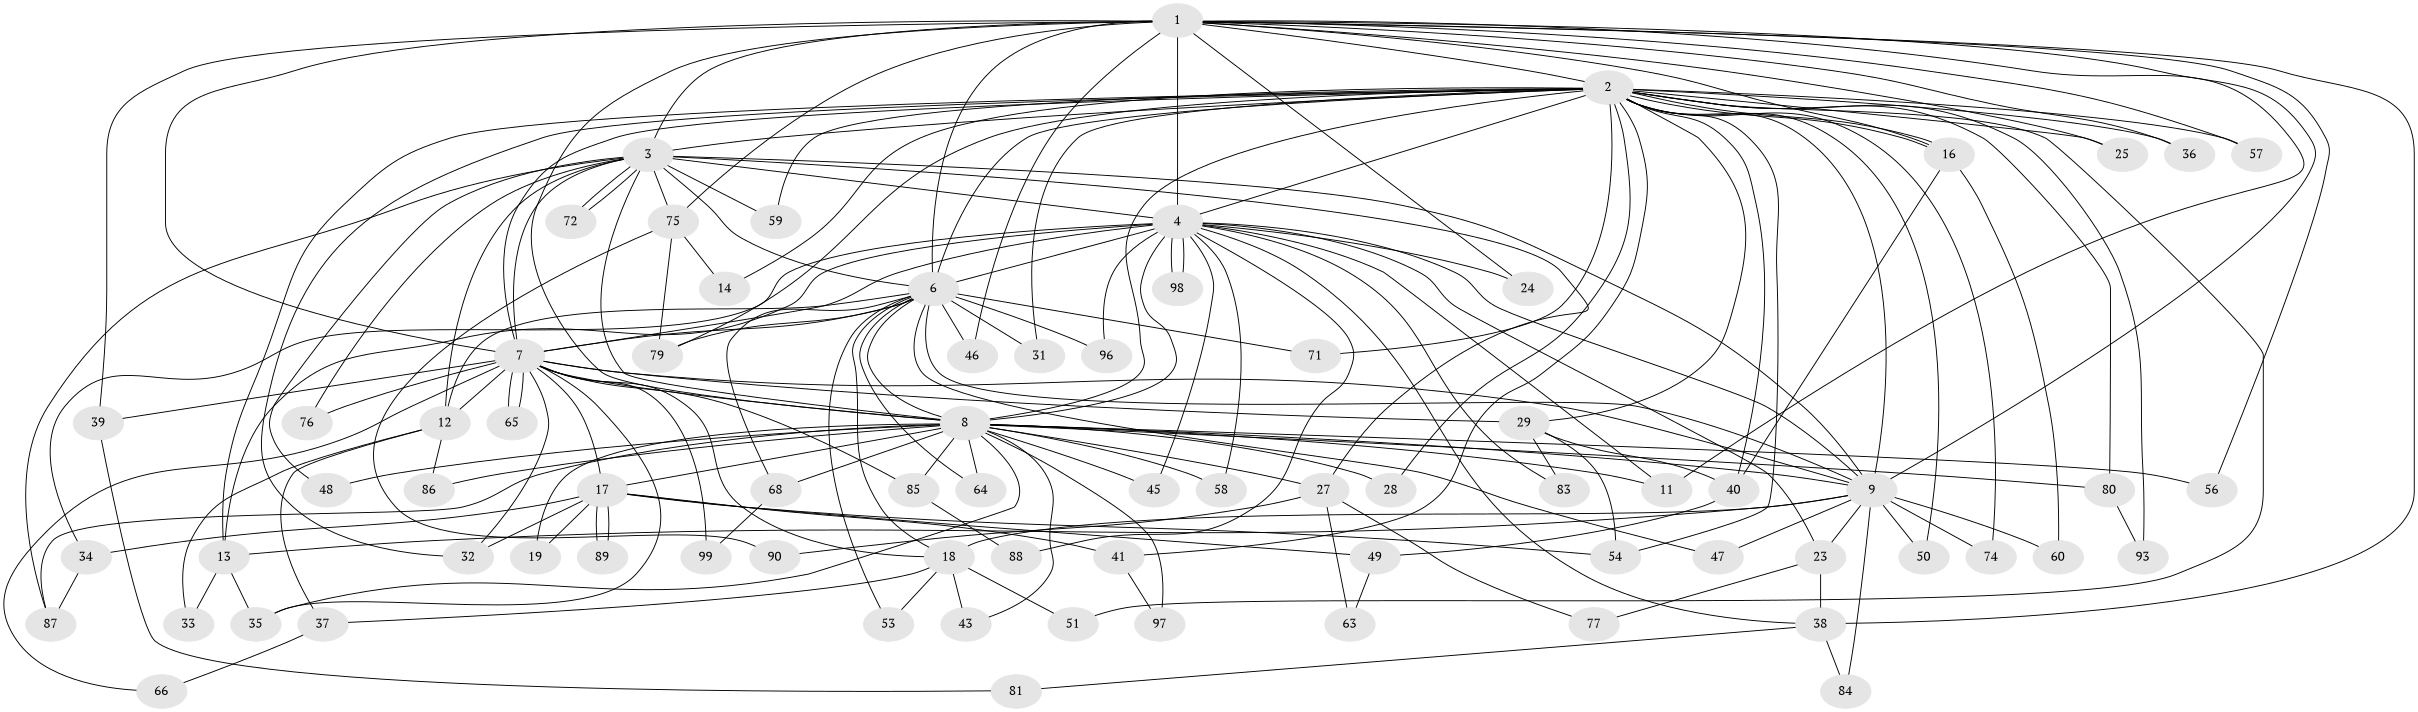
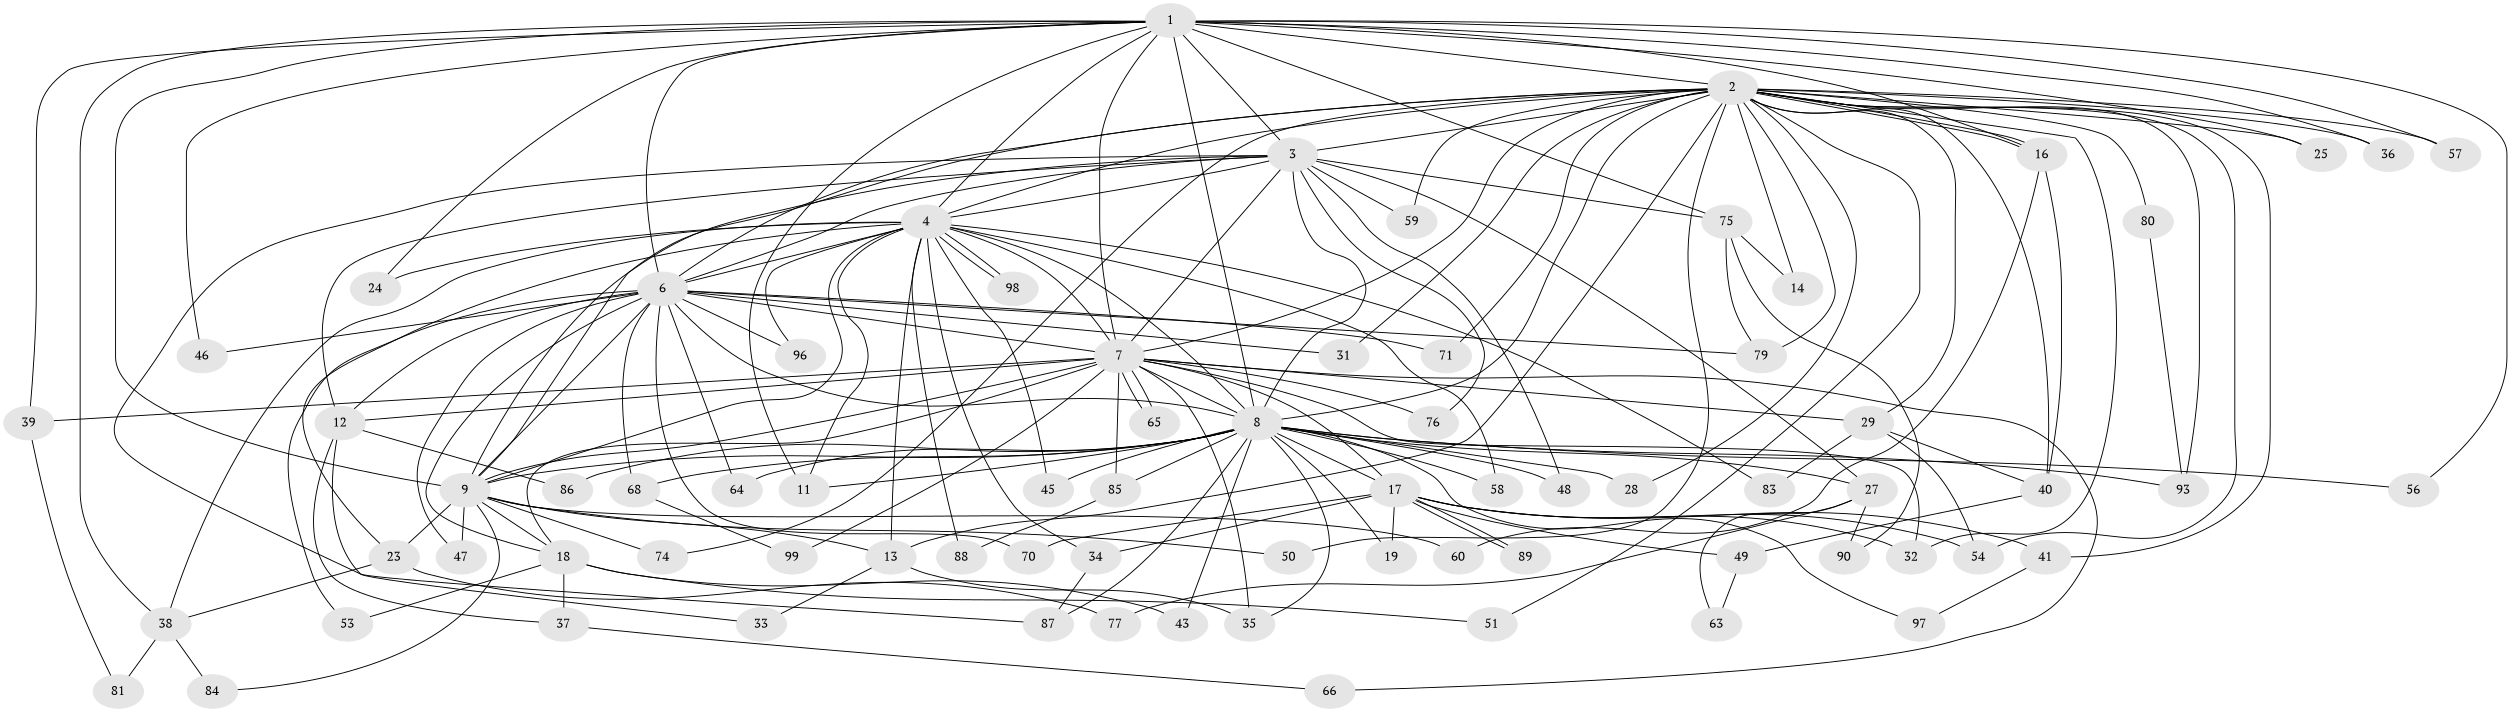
(571, 222) -> none
(1729, 463) -> (1721, 454)
none -> (1029, 557)
